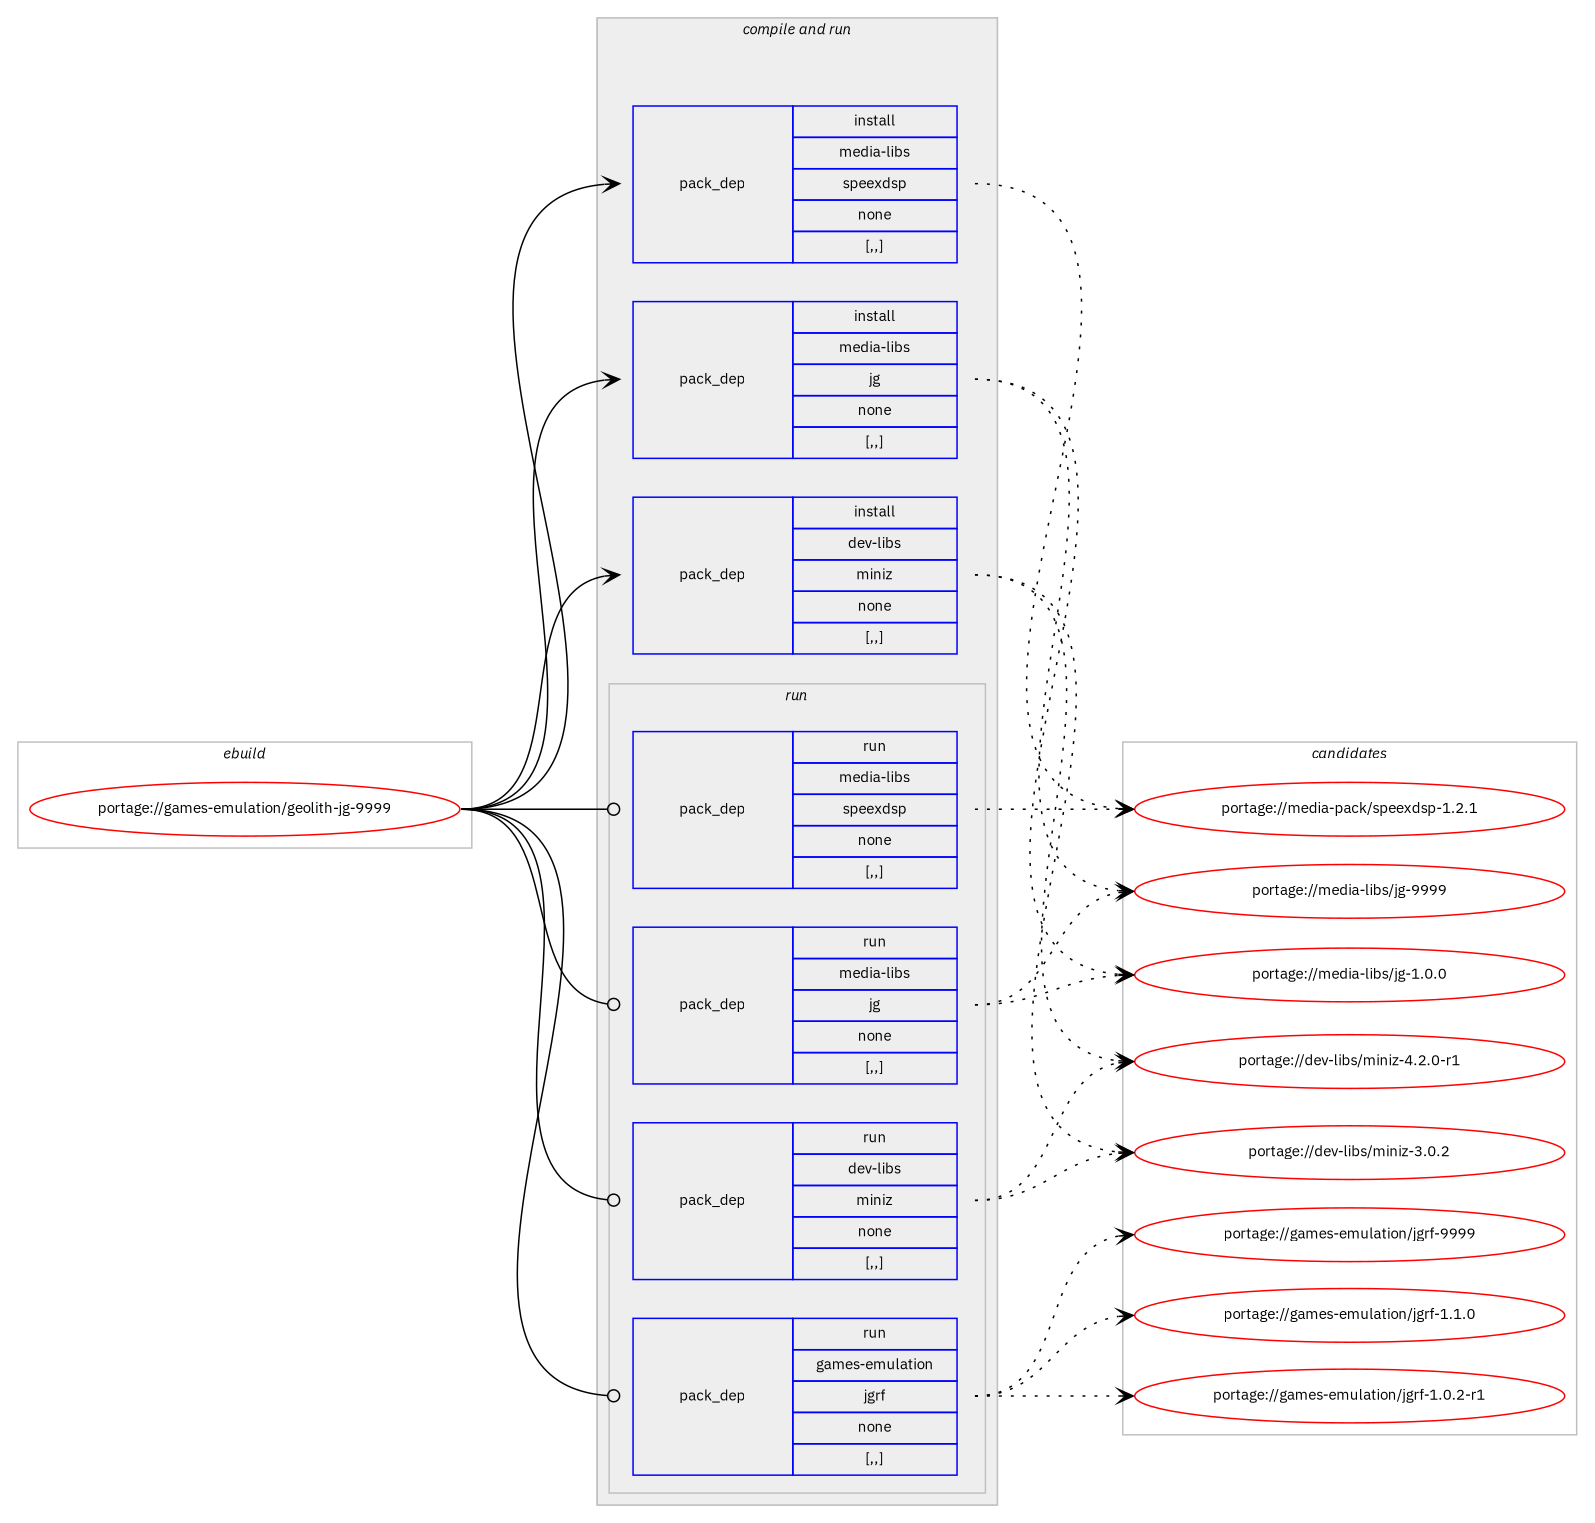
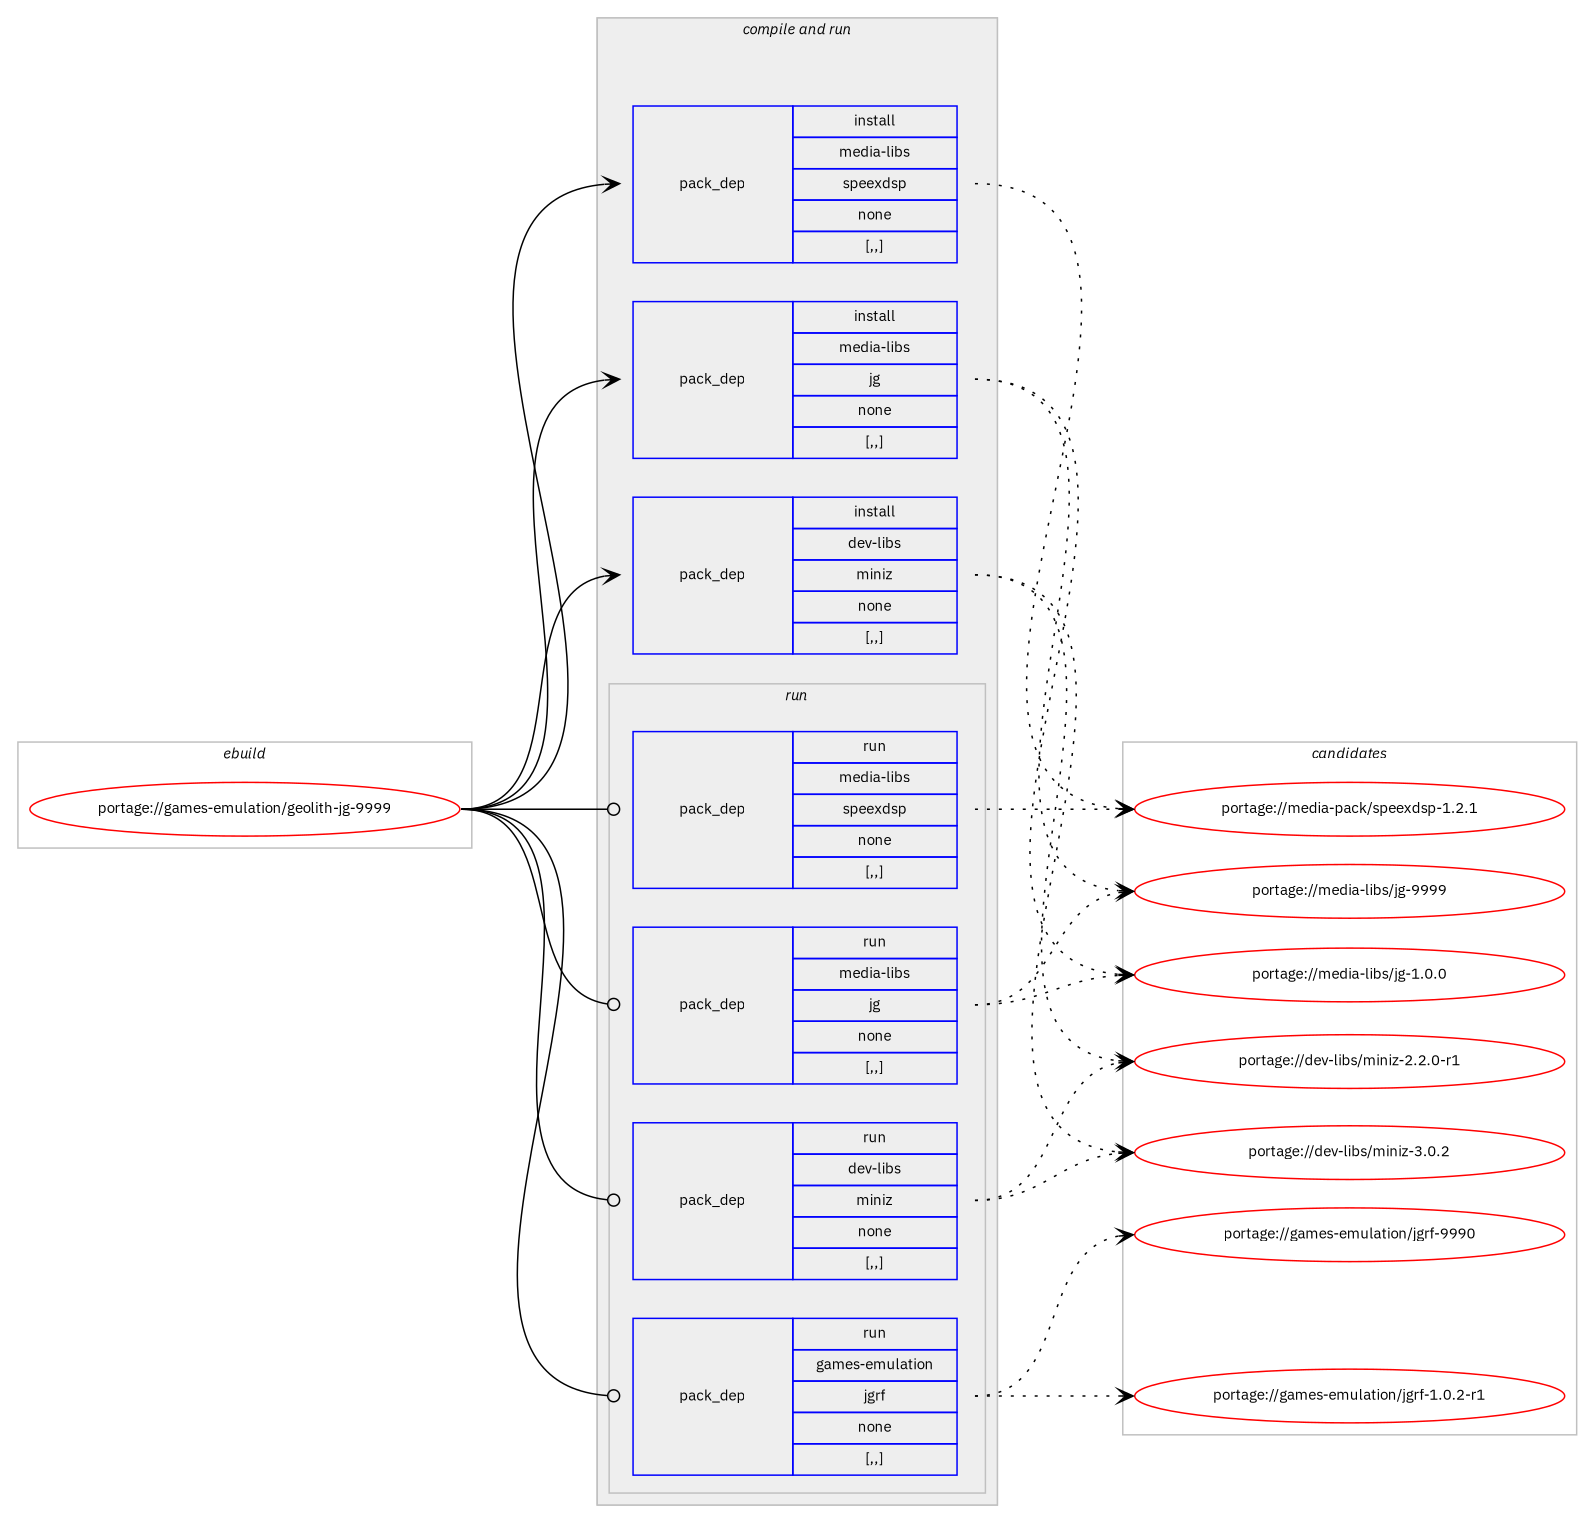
(1350, 1062) -> (1350, 1062)
(1350, 1235) -> (1350, 1235)
(1350, 1315) -> none
